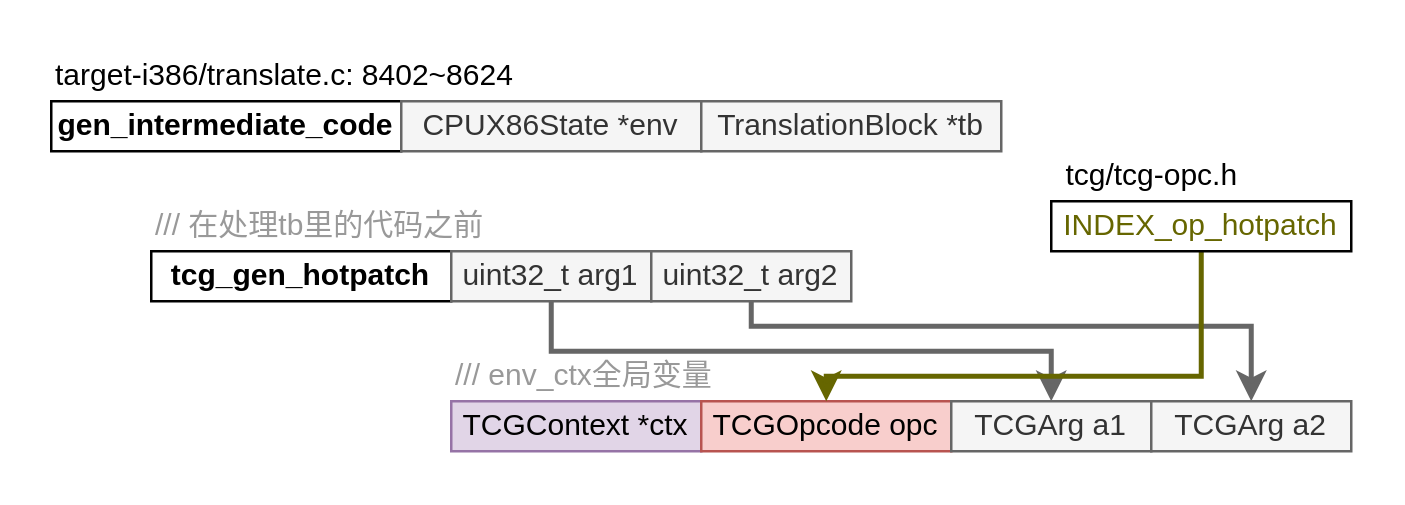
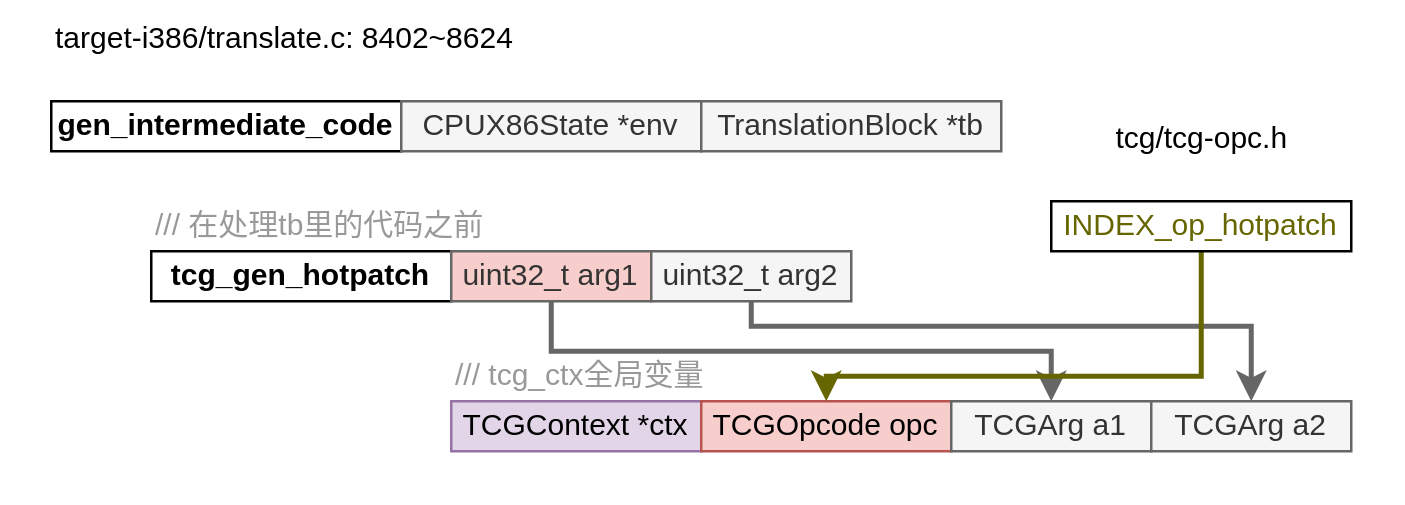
(301, 76) -> (301, 39)
(1151, 176) -> (1201, 139)
(551, 276) -> (551, 276)
(605, 376) -> (605, 376)
